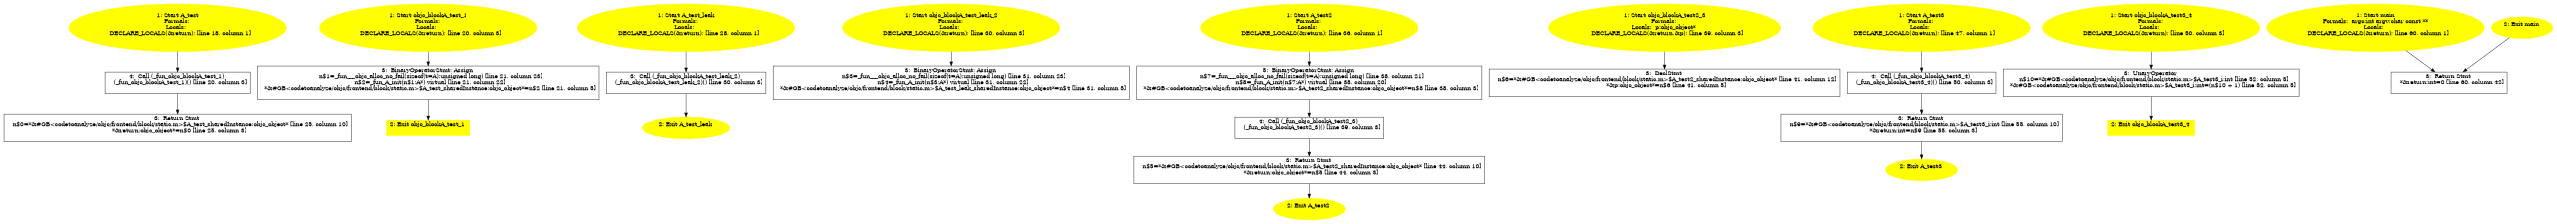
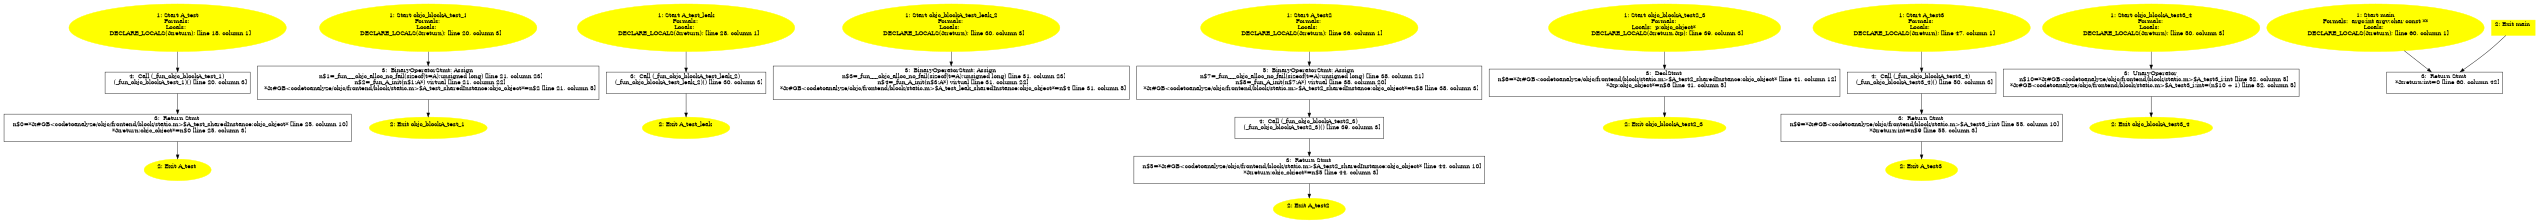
(2522, 28) -> (2513, 28)
(428, 128) -> (428, 128)
none -> (1665, 128)
(2151, 128) -> (2151, 128)
none -> (178, 170)
